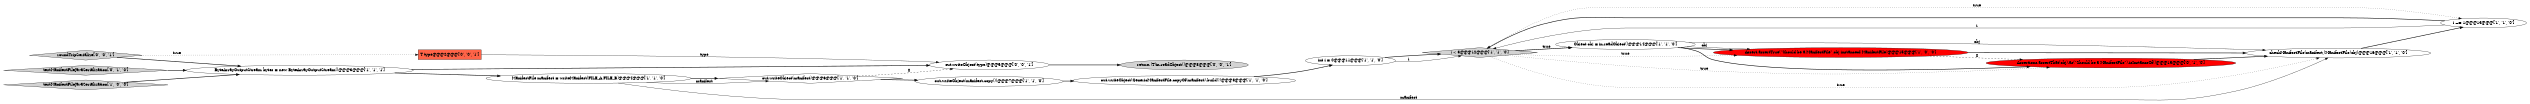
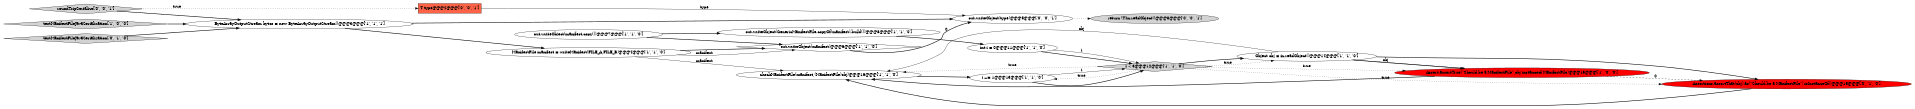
(1083, 65) -> (1080, 19)
(905, 73) -> (913, 49)
(898, 80) -> (713, 41)
